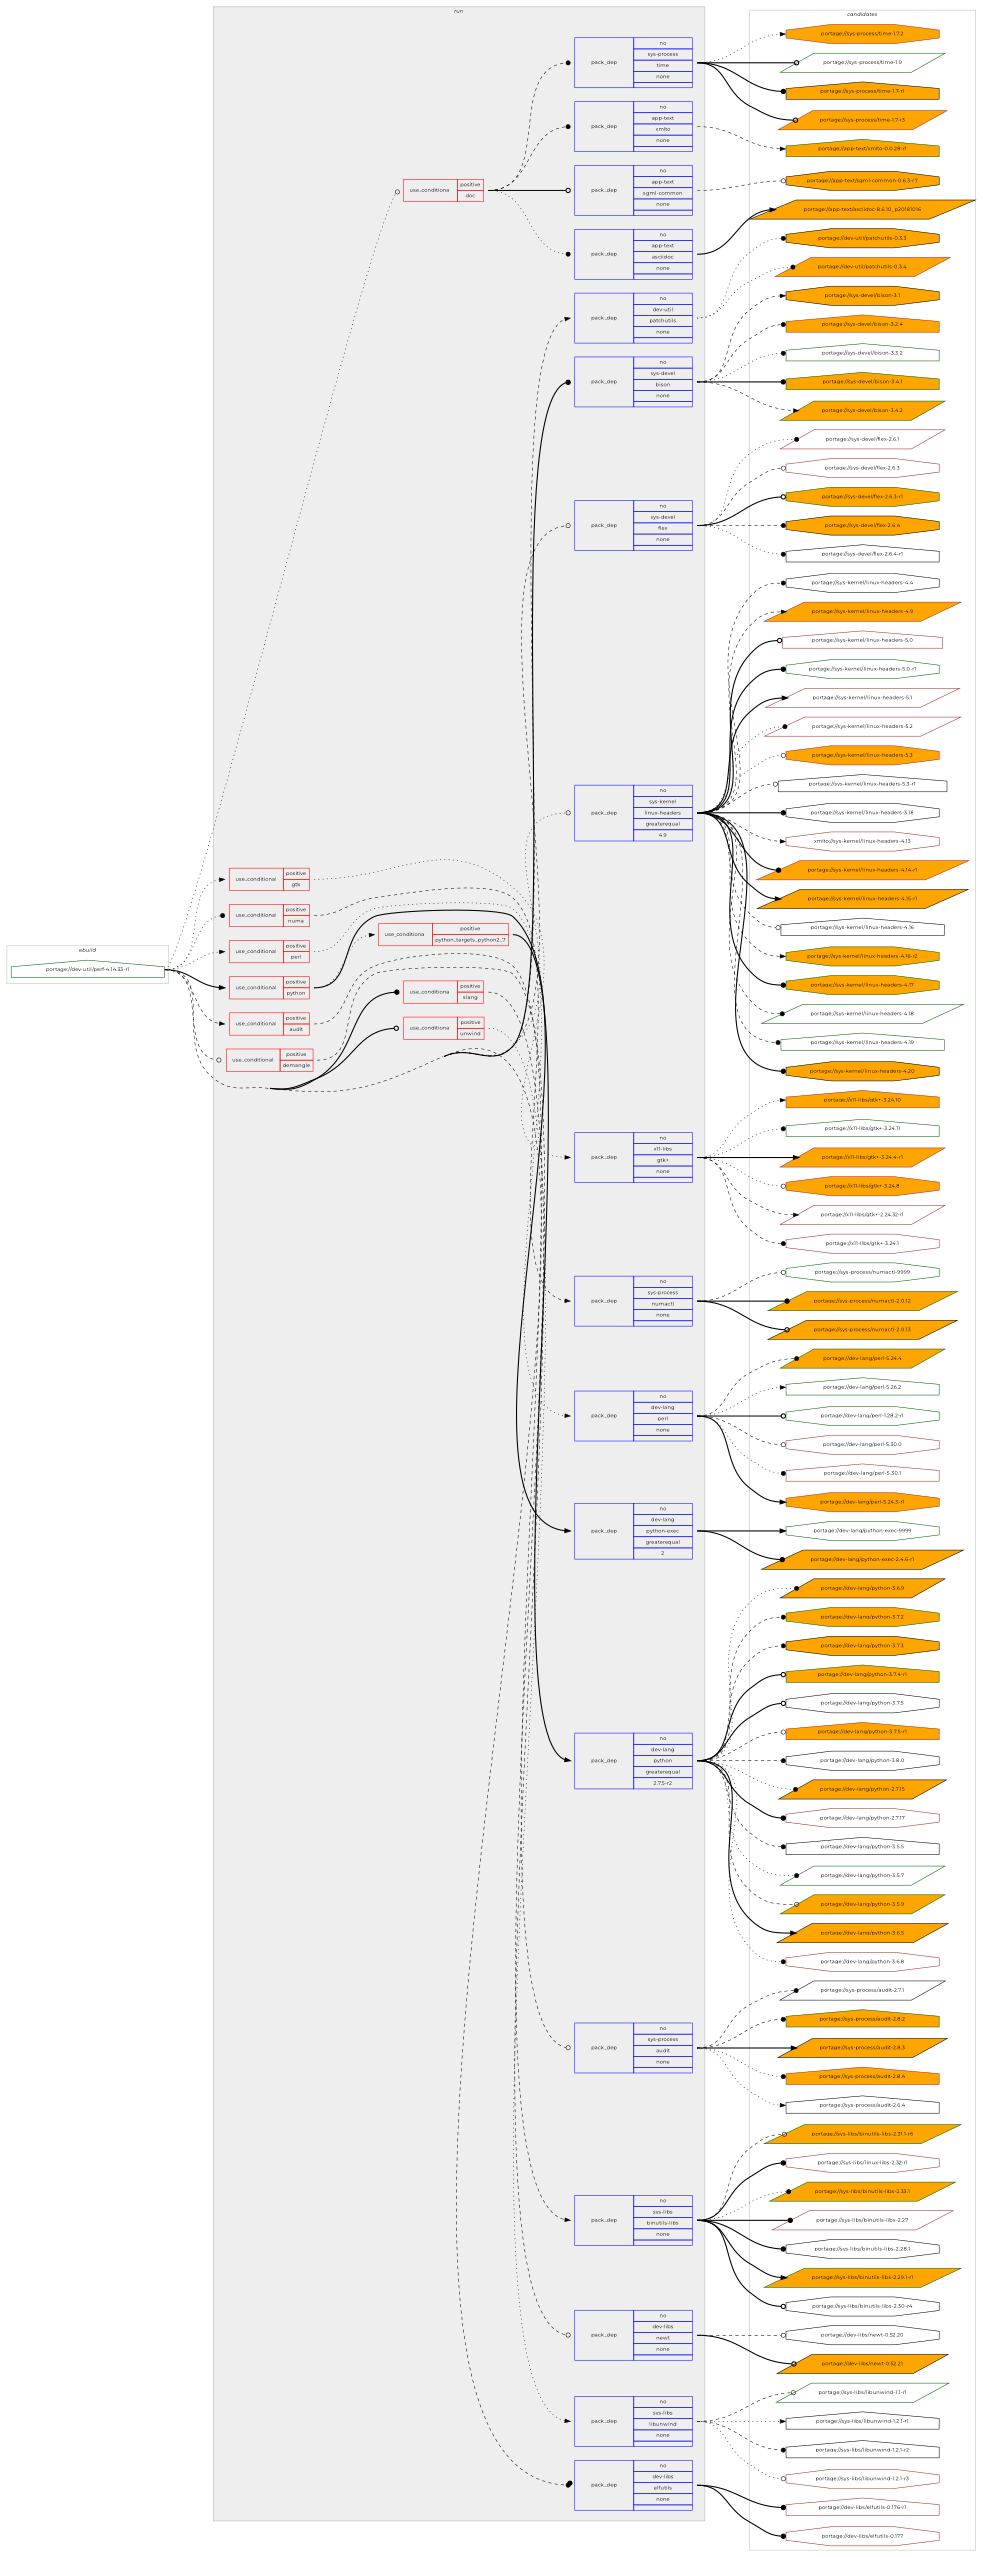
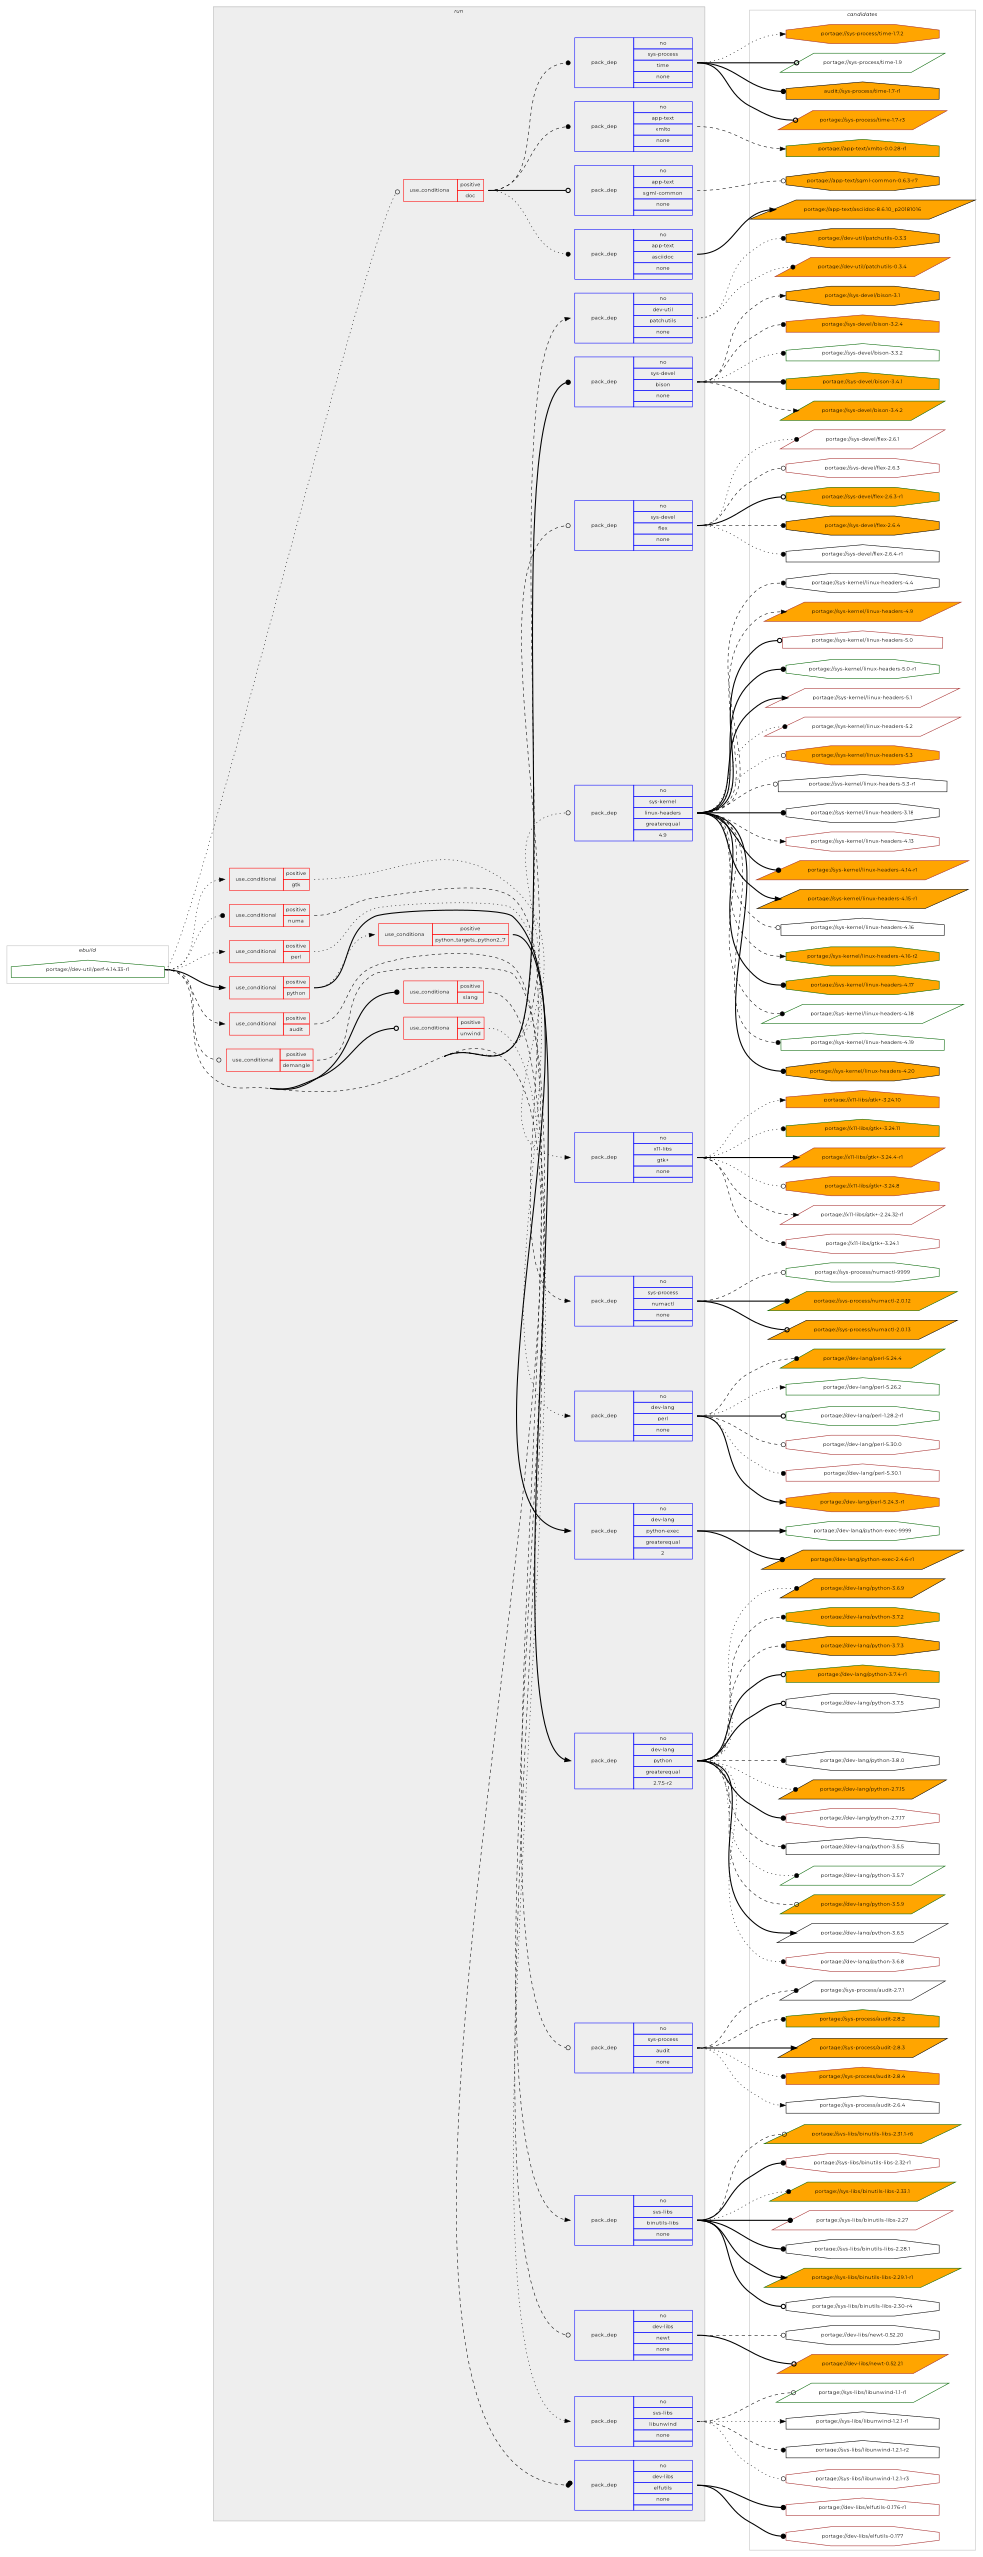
(863, 91) -> (863, 91)
(863, 842) -> (863, 842)
(863, 1129) -> (863, 1129)
(863, 1732) -> none
(863, 1933) -> (863, 1933)
(863, 2163) -> (863, 2163)
(863, 2364) -> (863, 2364)
